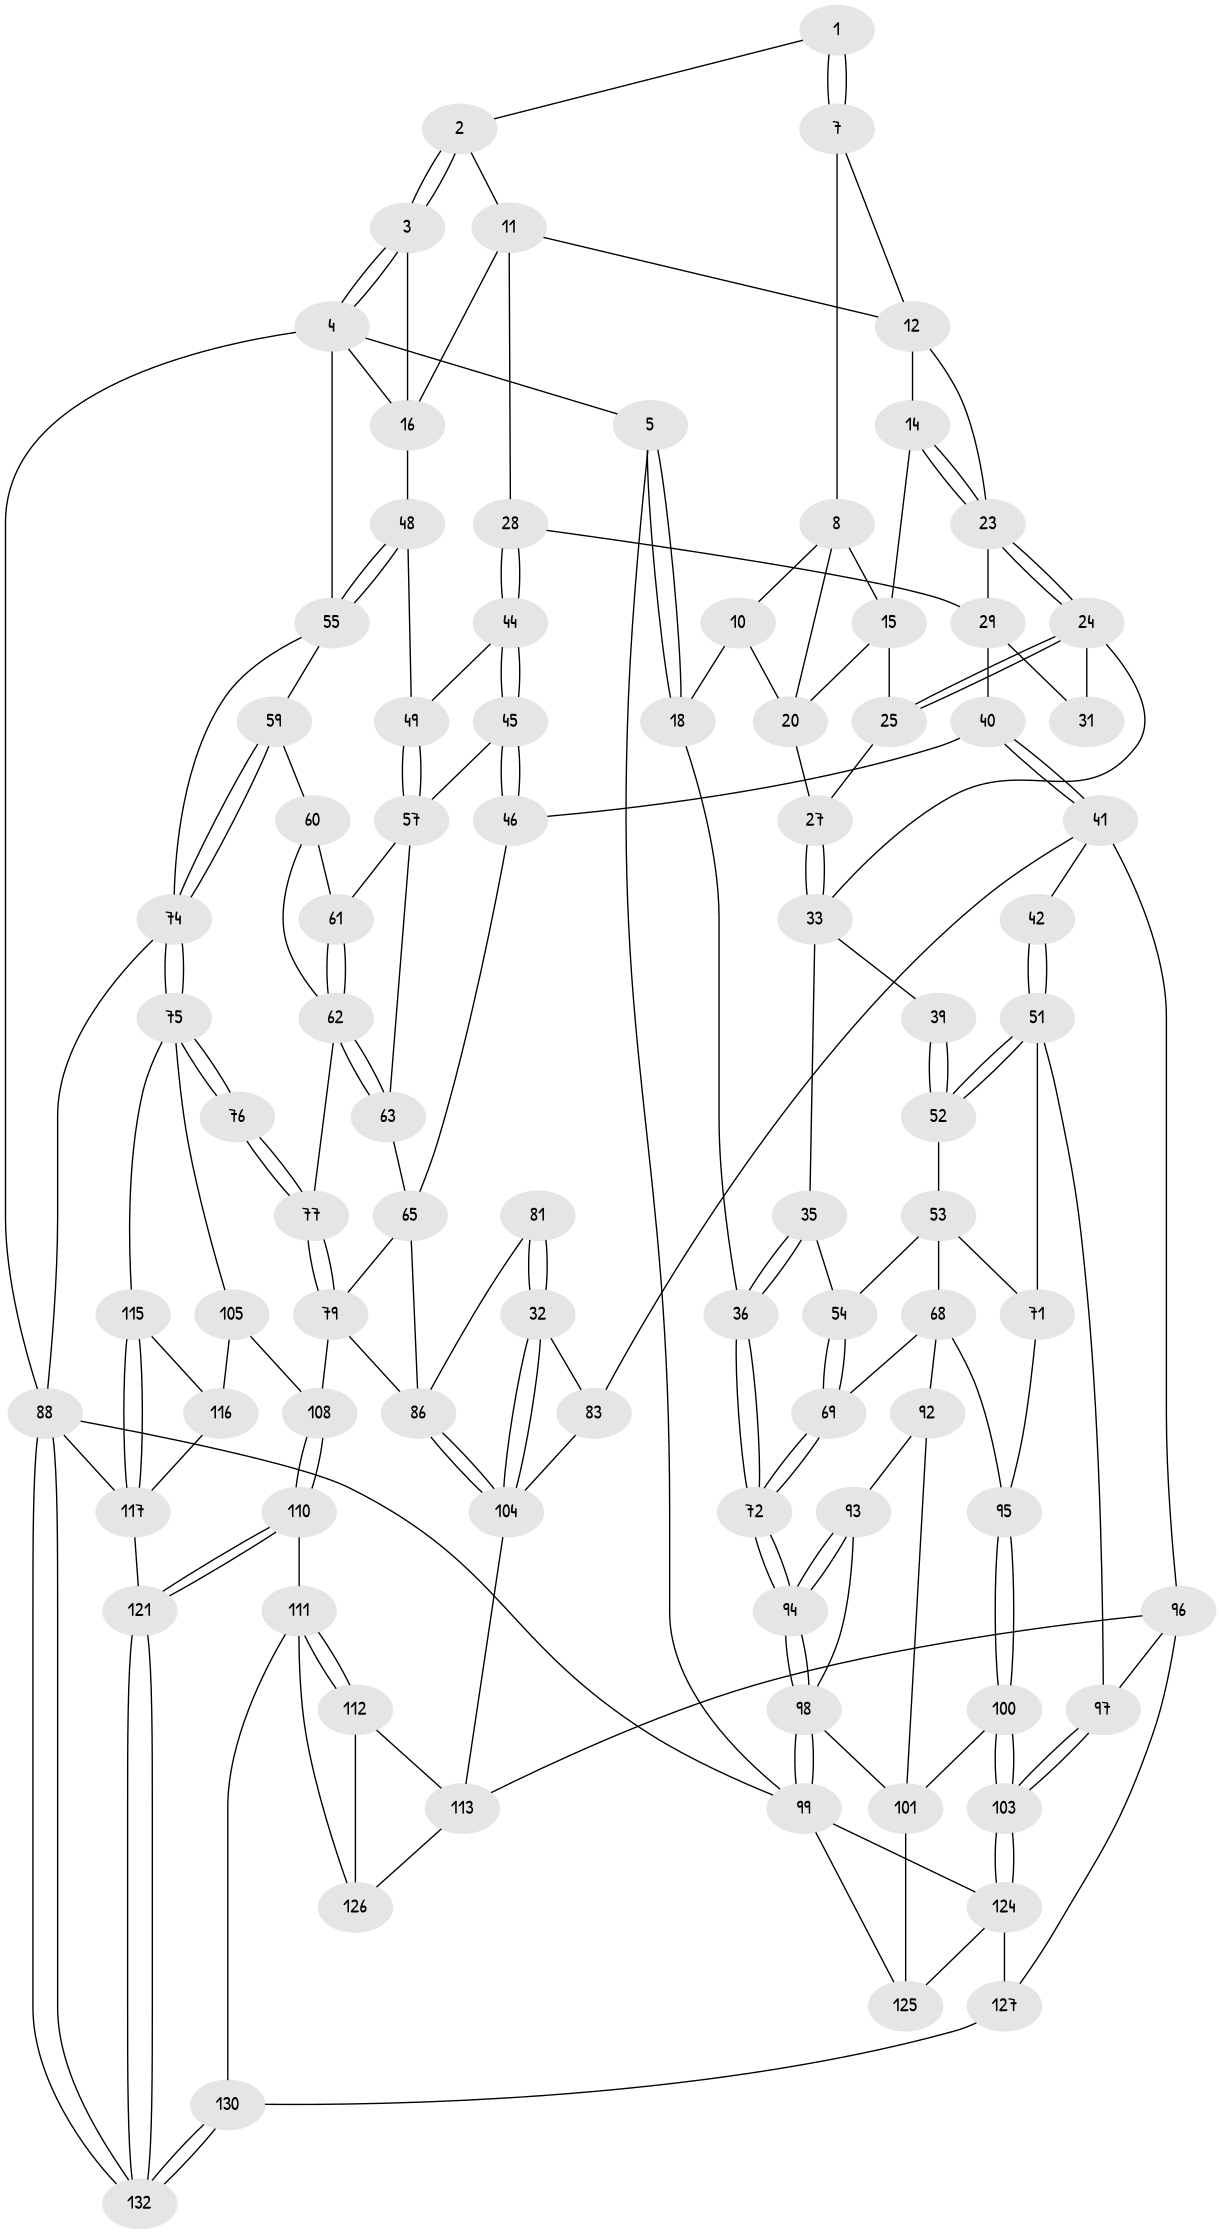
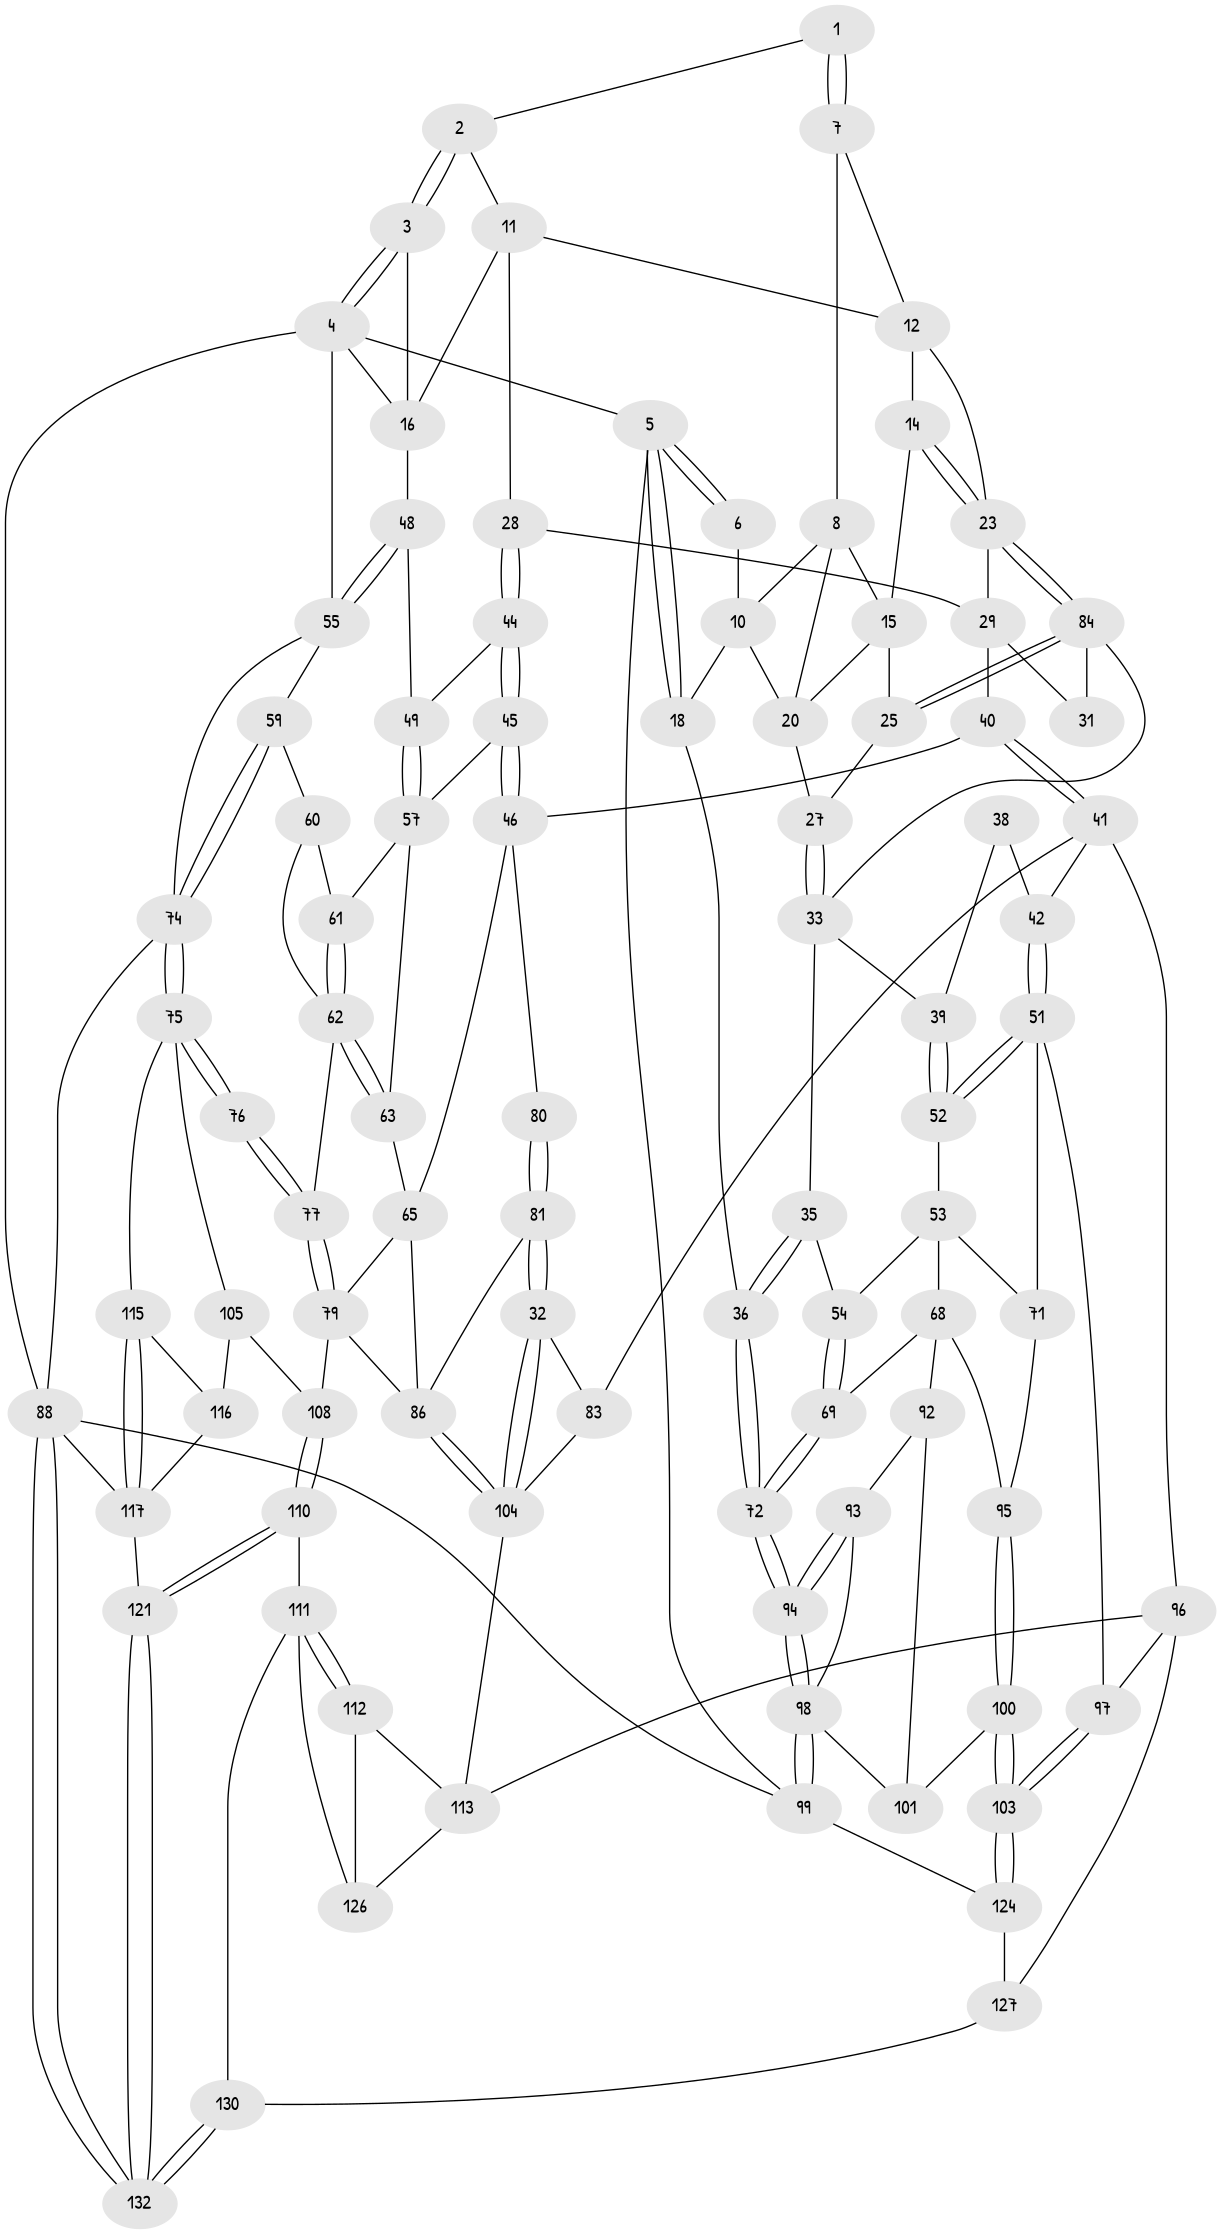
none -> (738, 524)
(1087, 623) -> (1087, 623)
none -> (1002, 821)
none -> (539, 1117)
(906, 2006) -> none
